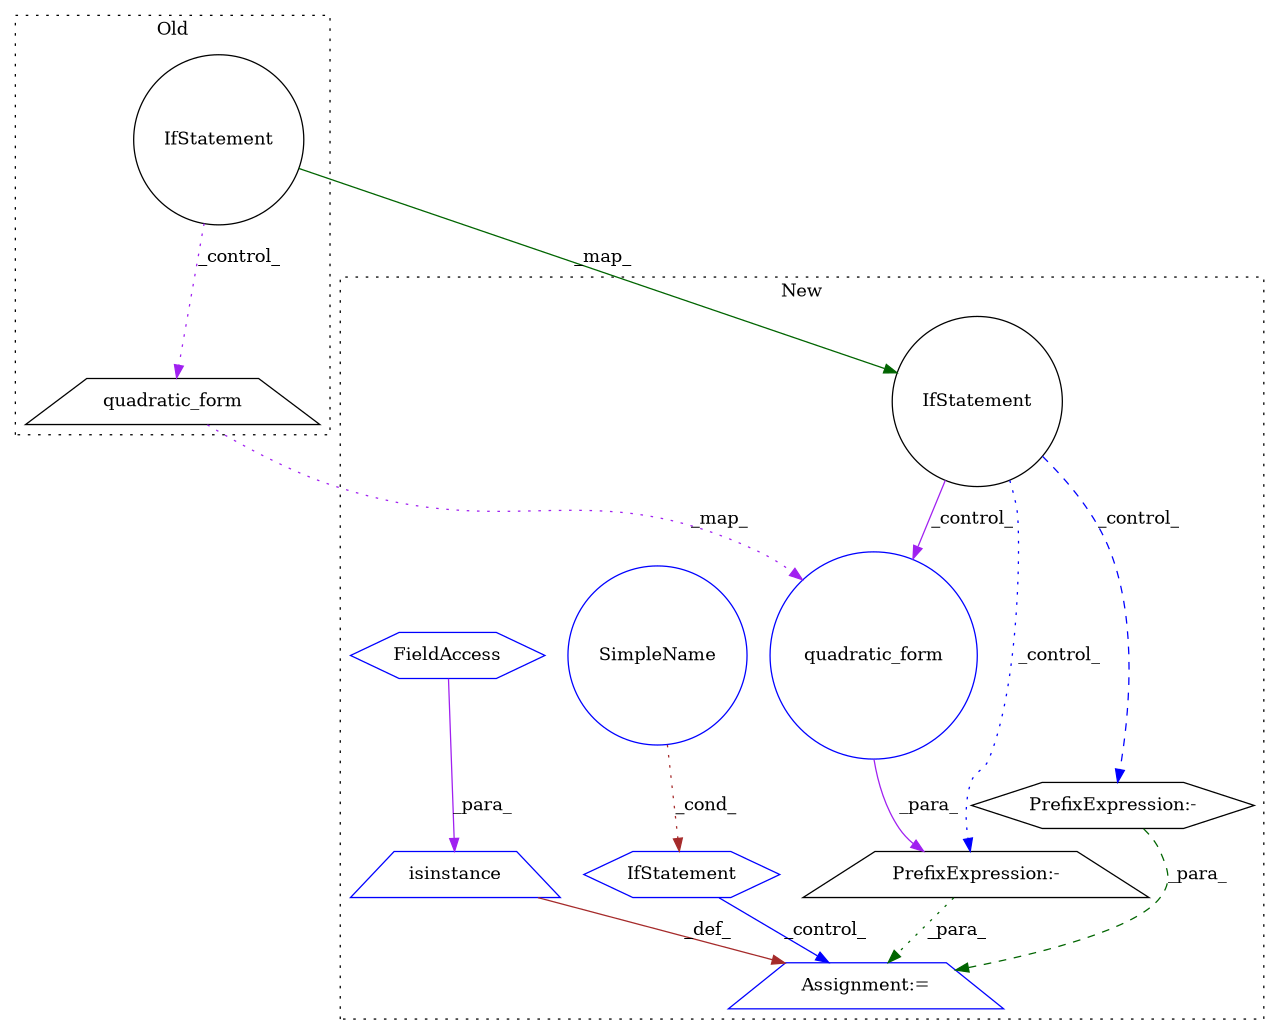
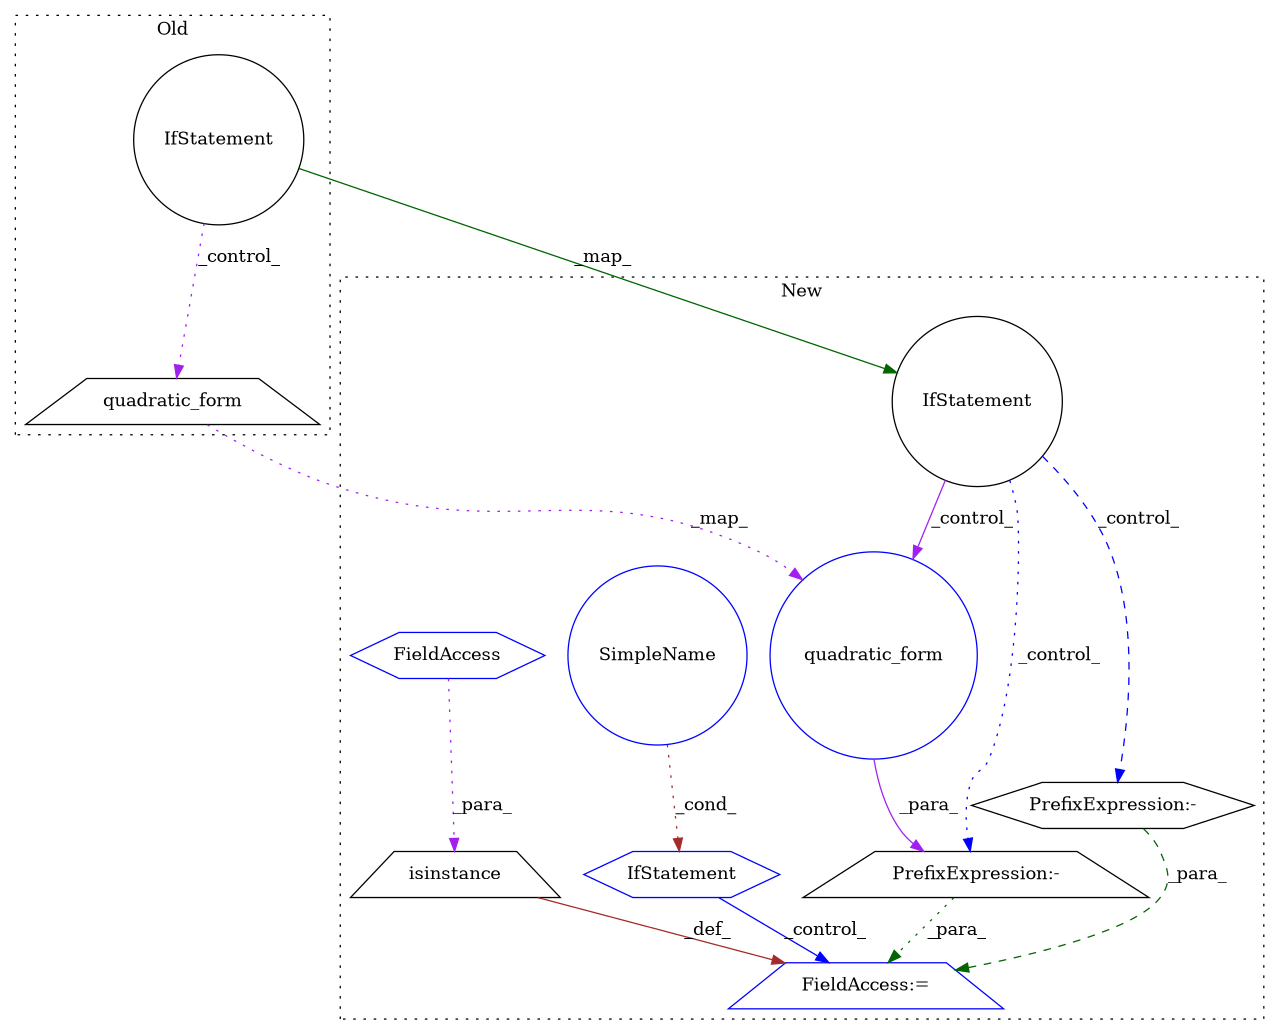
(451, 759) -> (451, 759)
(455, 875) -> (455, 875)
(866, 986) -> (866, 986)
